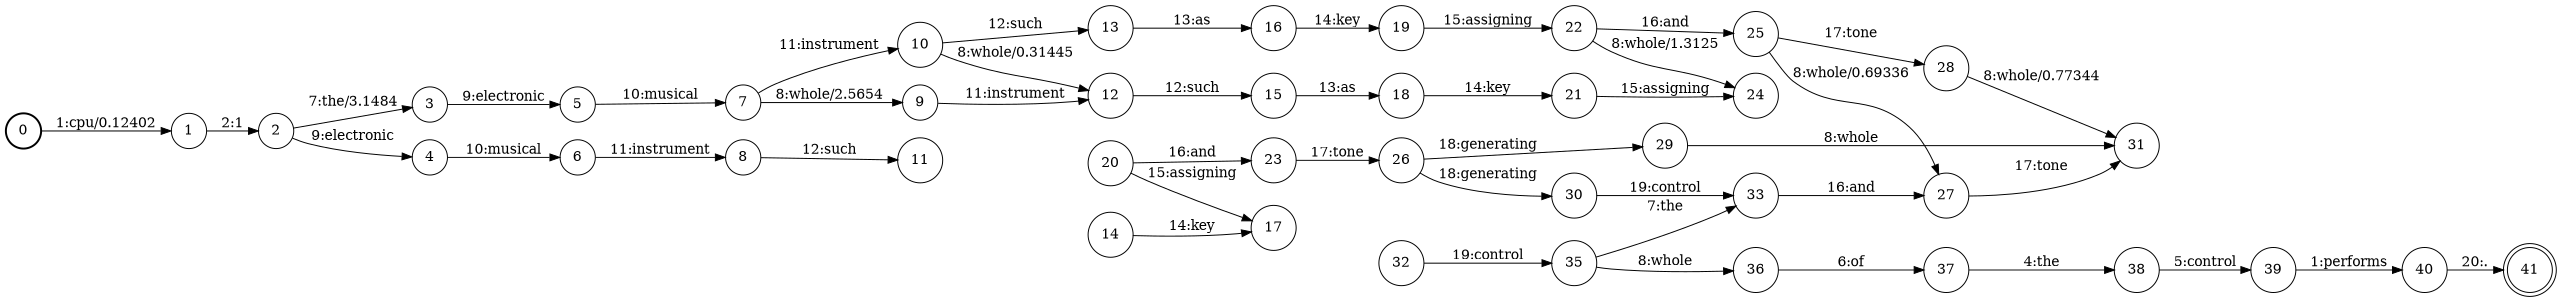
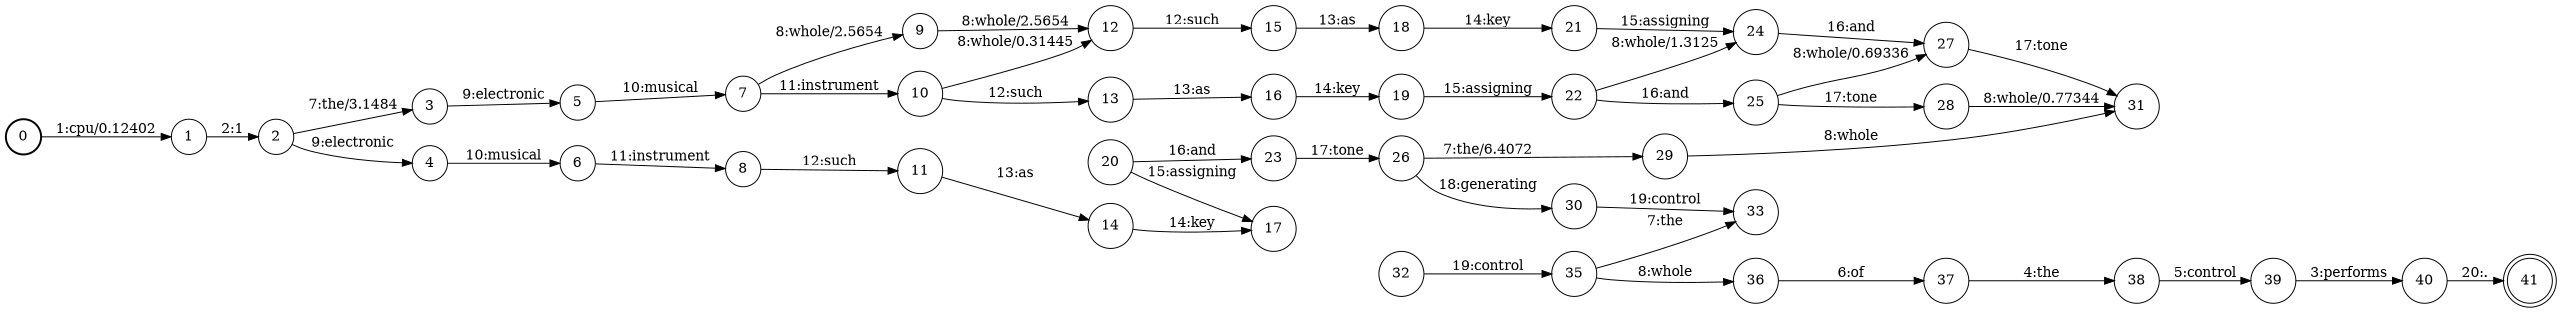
(1015, 94) -> (1015, 22)
(1488, 145) -> (1488, 150)
(1846, 196) -> (1846, 38)
none -> (1011, 197)
(2349, 263) -> (2349, 273)
